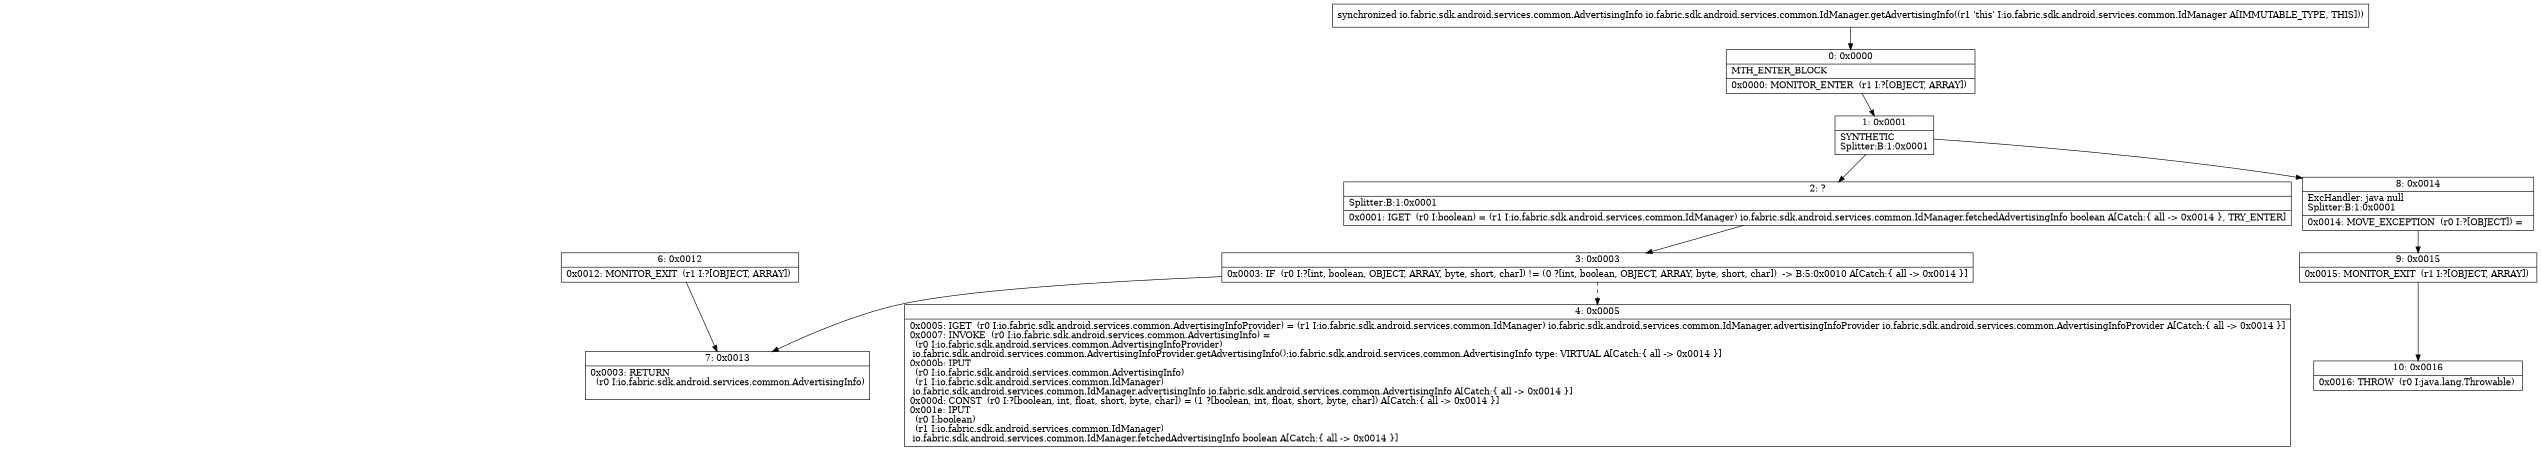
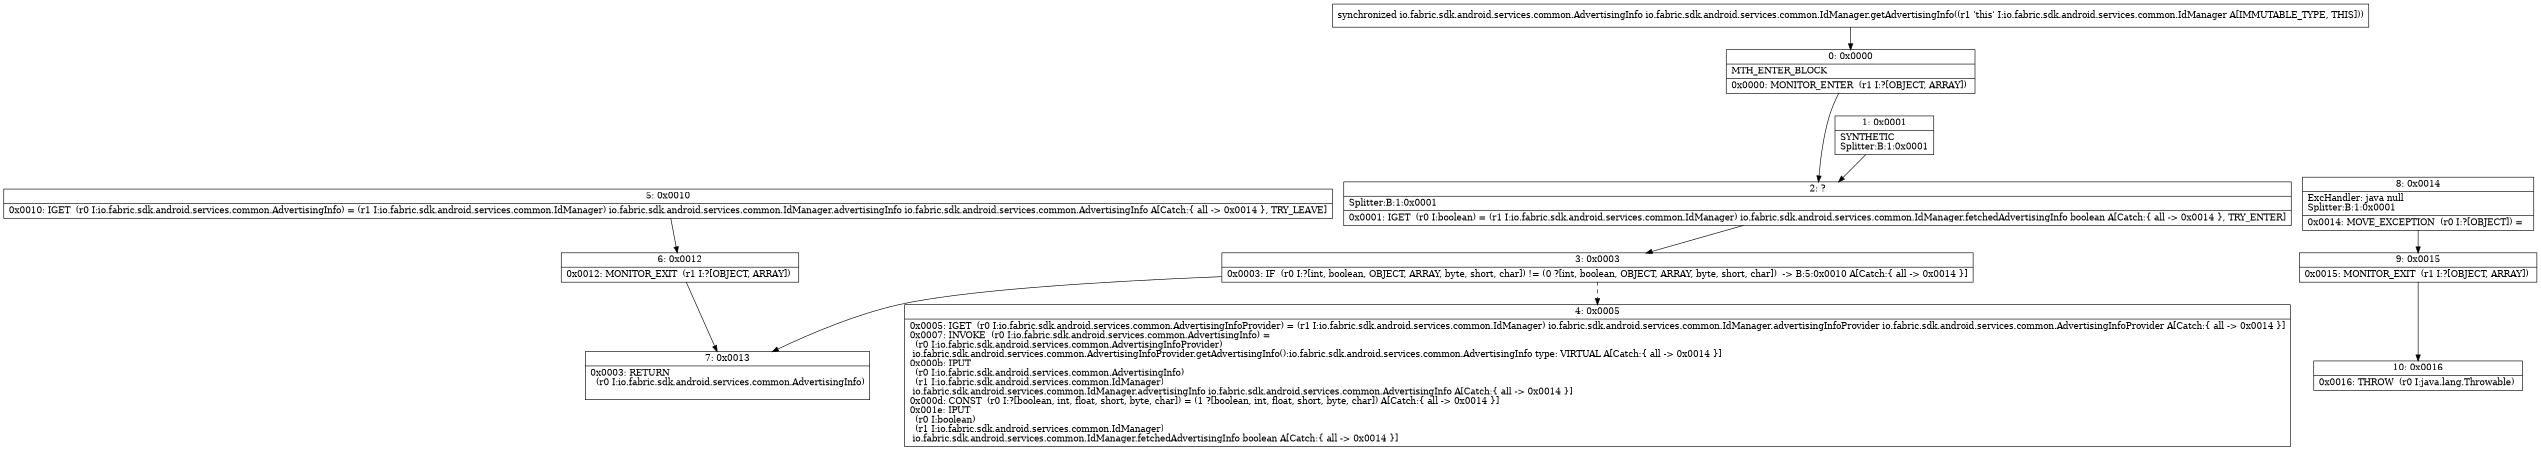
(1867, 102) -> (1825, 133)
(2115, 155) -> none
none -> (668, 204)
